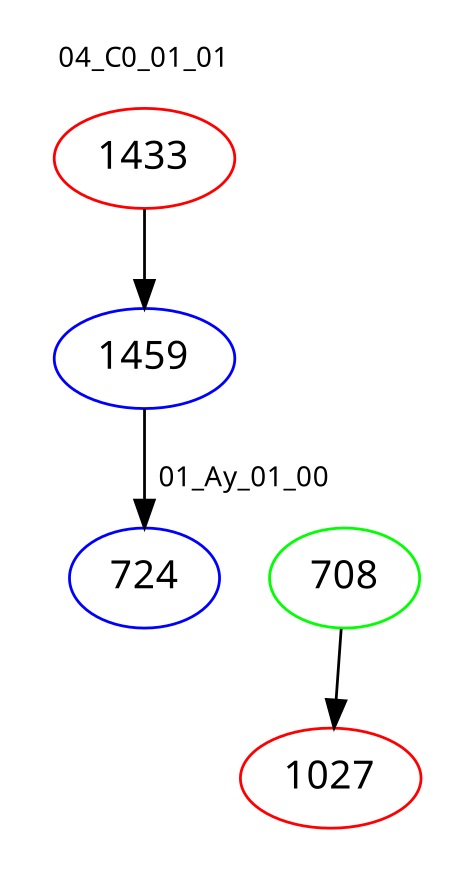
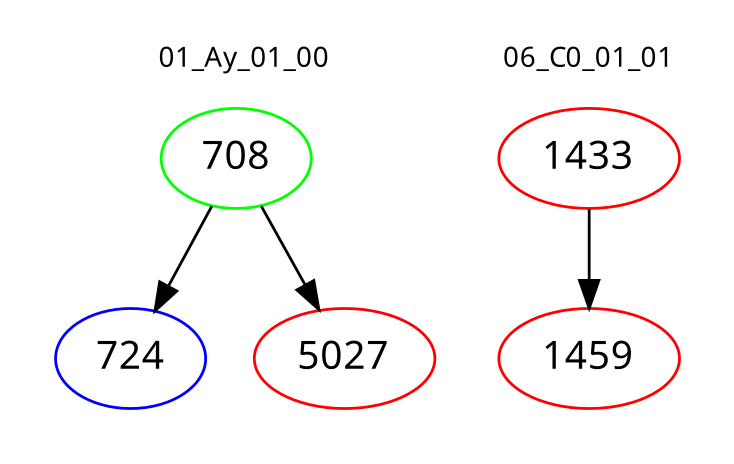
(145, 60) -> (589, 60)
(145, 359) -> (589, 359)
(145, 470) -> (190, 246)
(331, 778) -> (345, 359)
